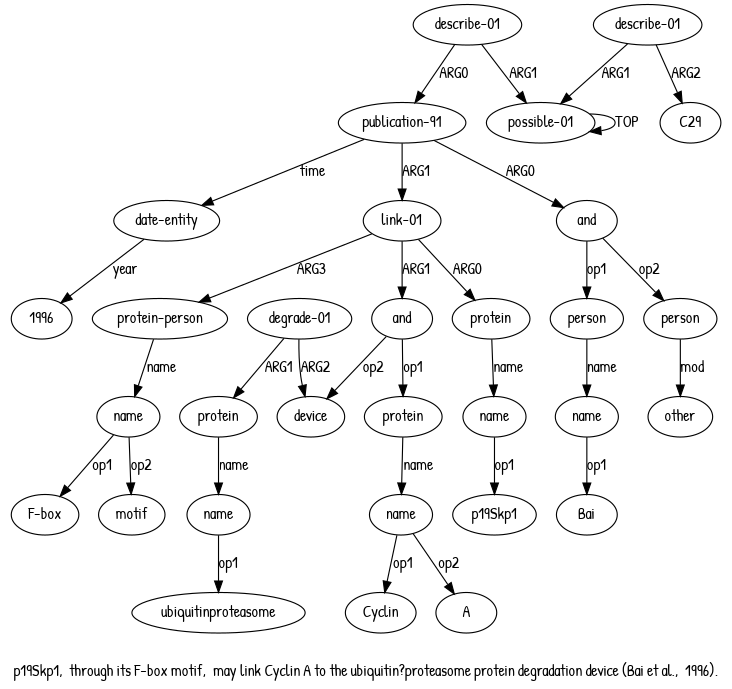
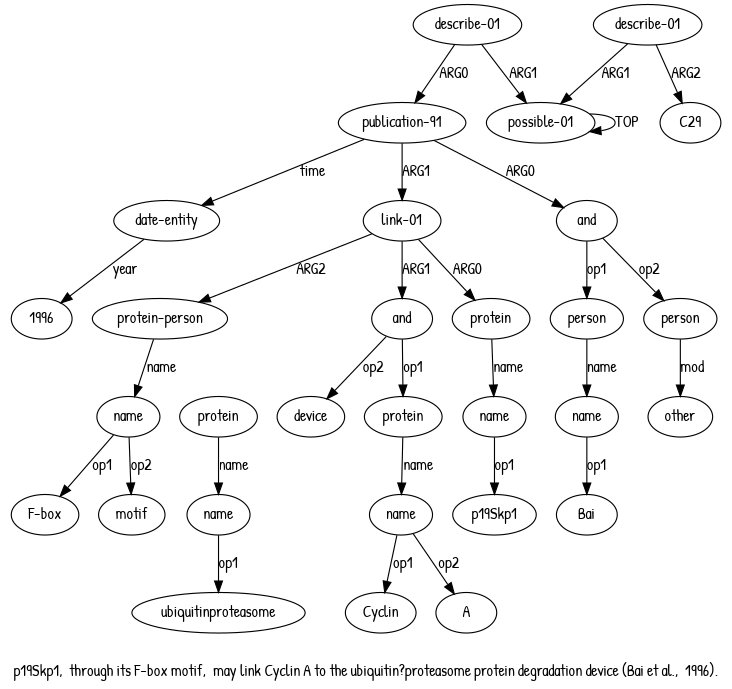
(311, 270) -> (311, 270)
(300, 319) -> none
